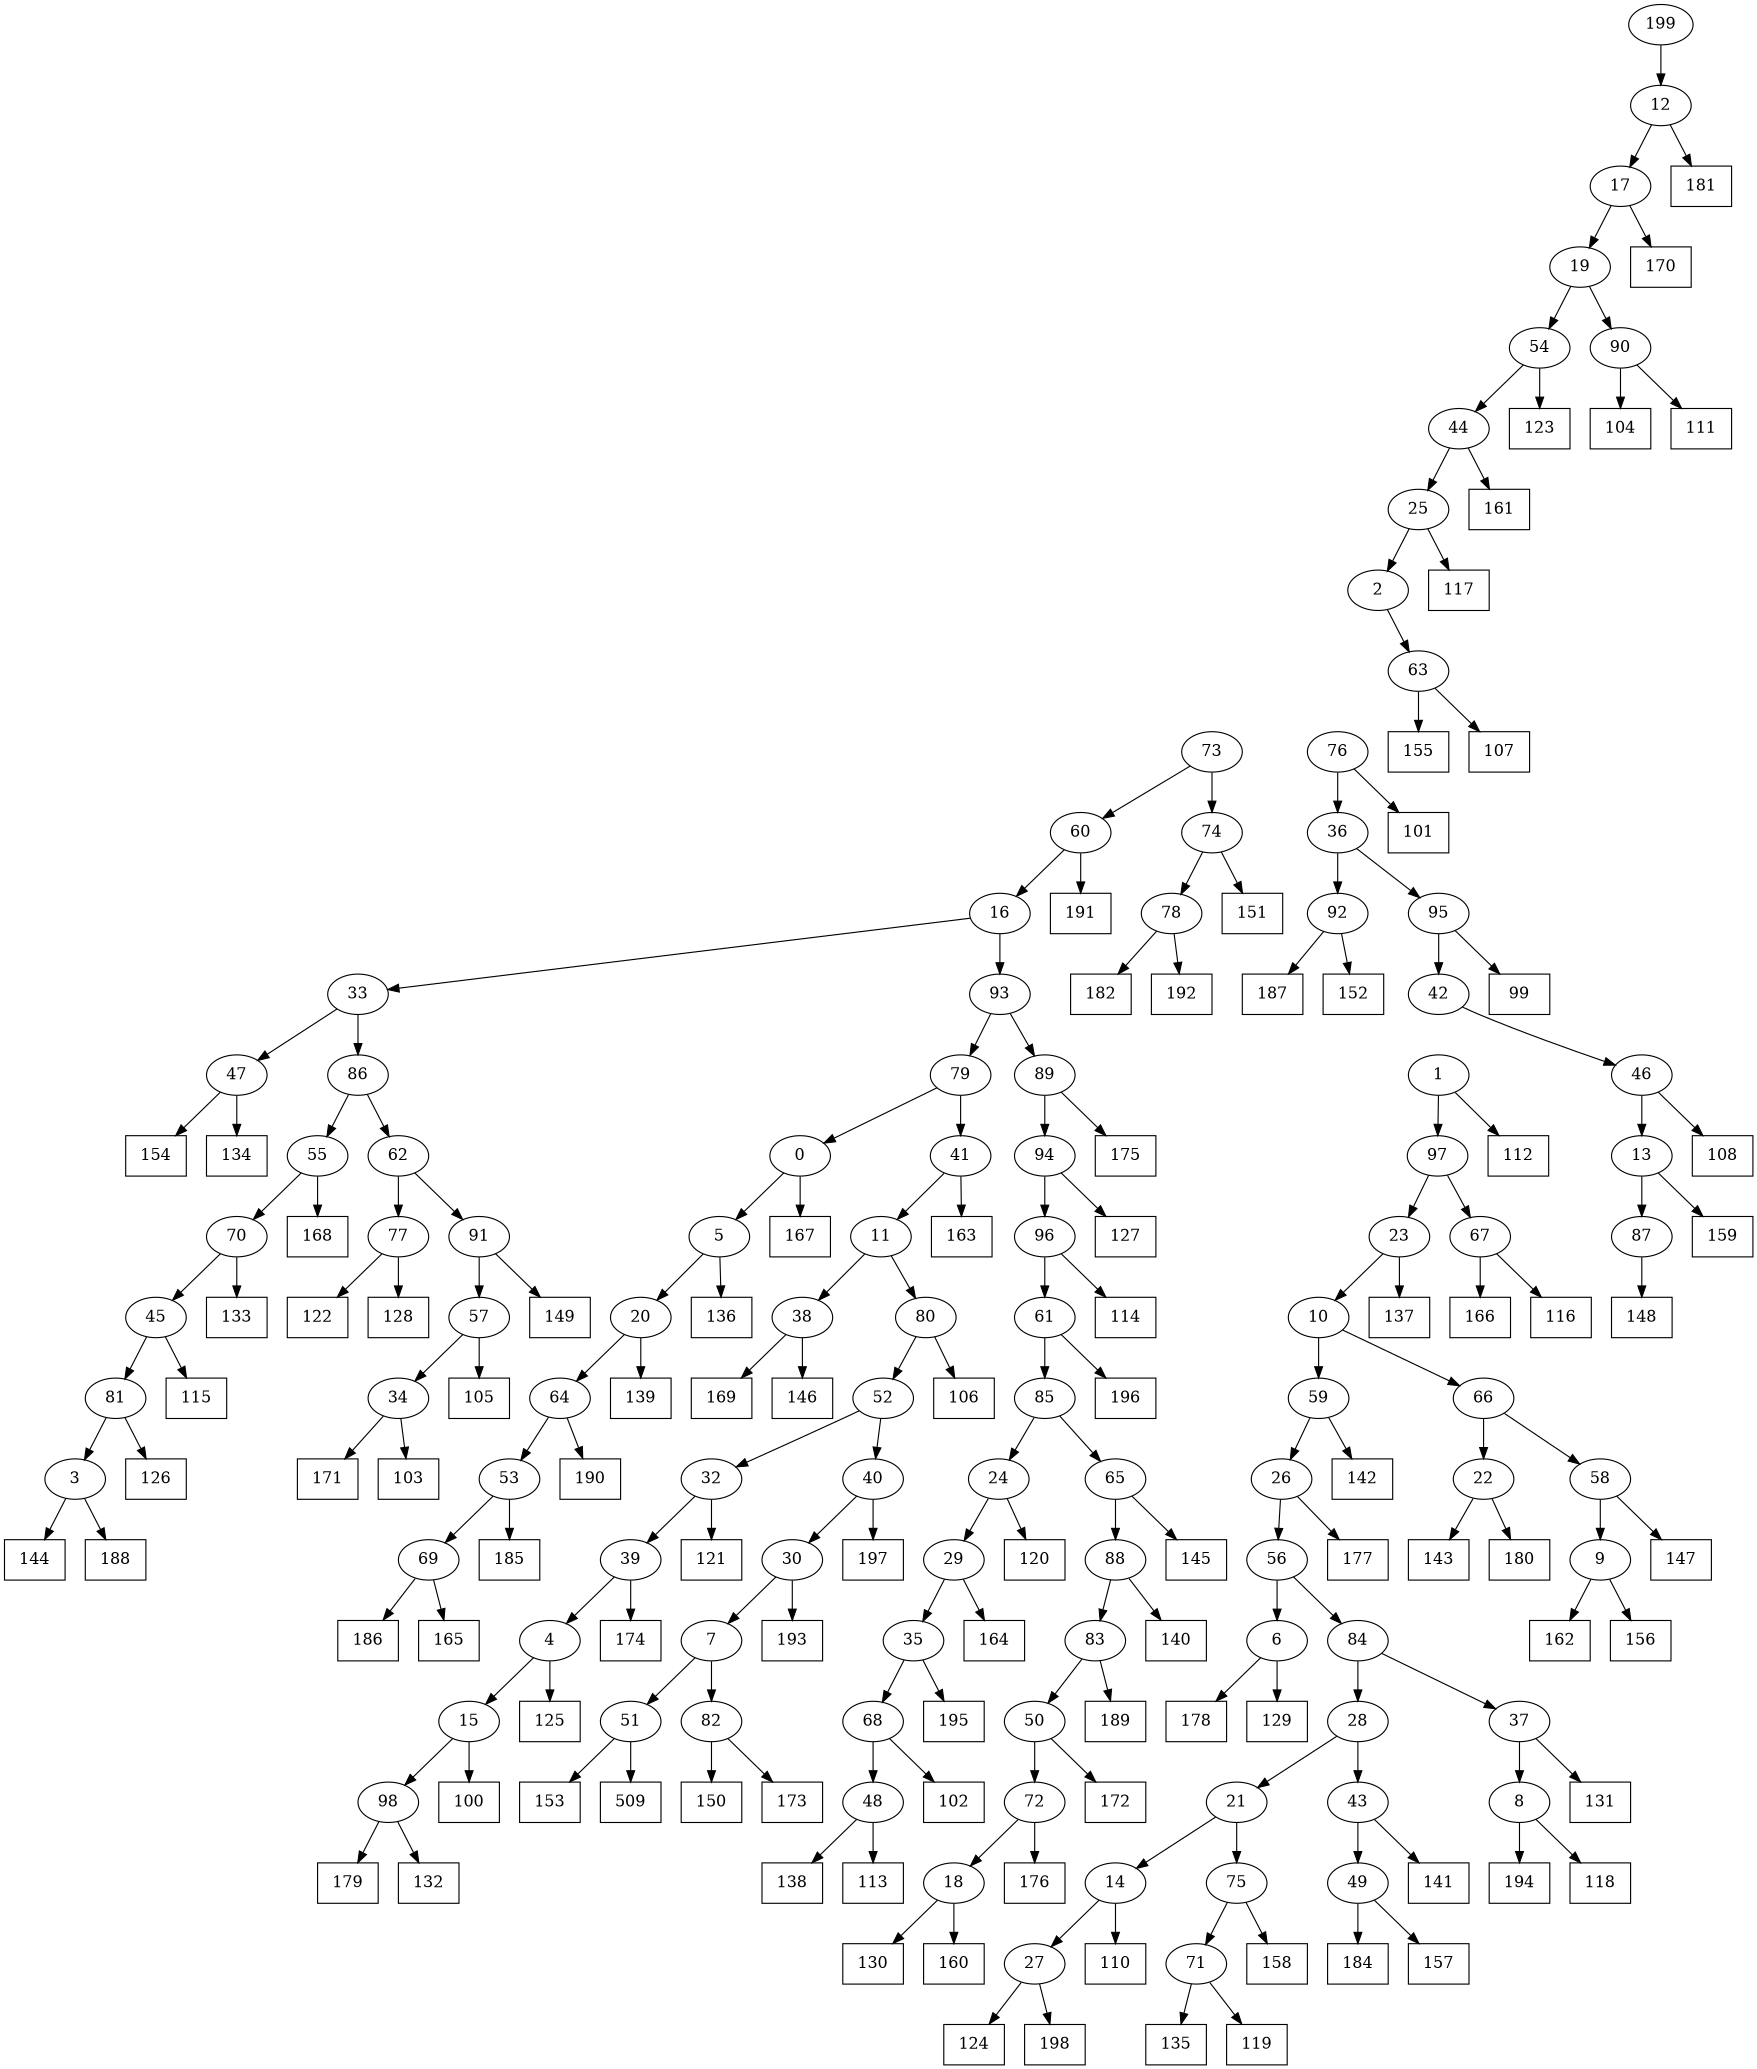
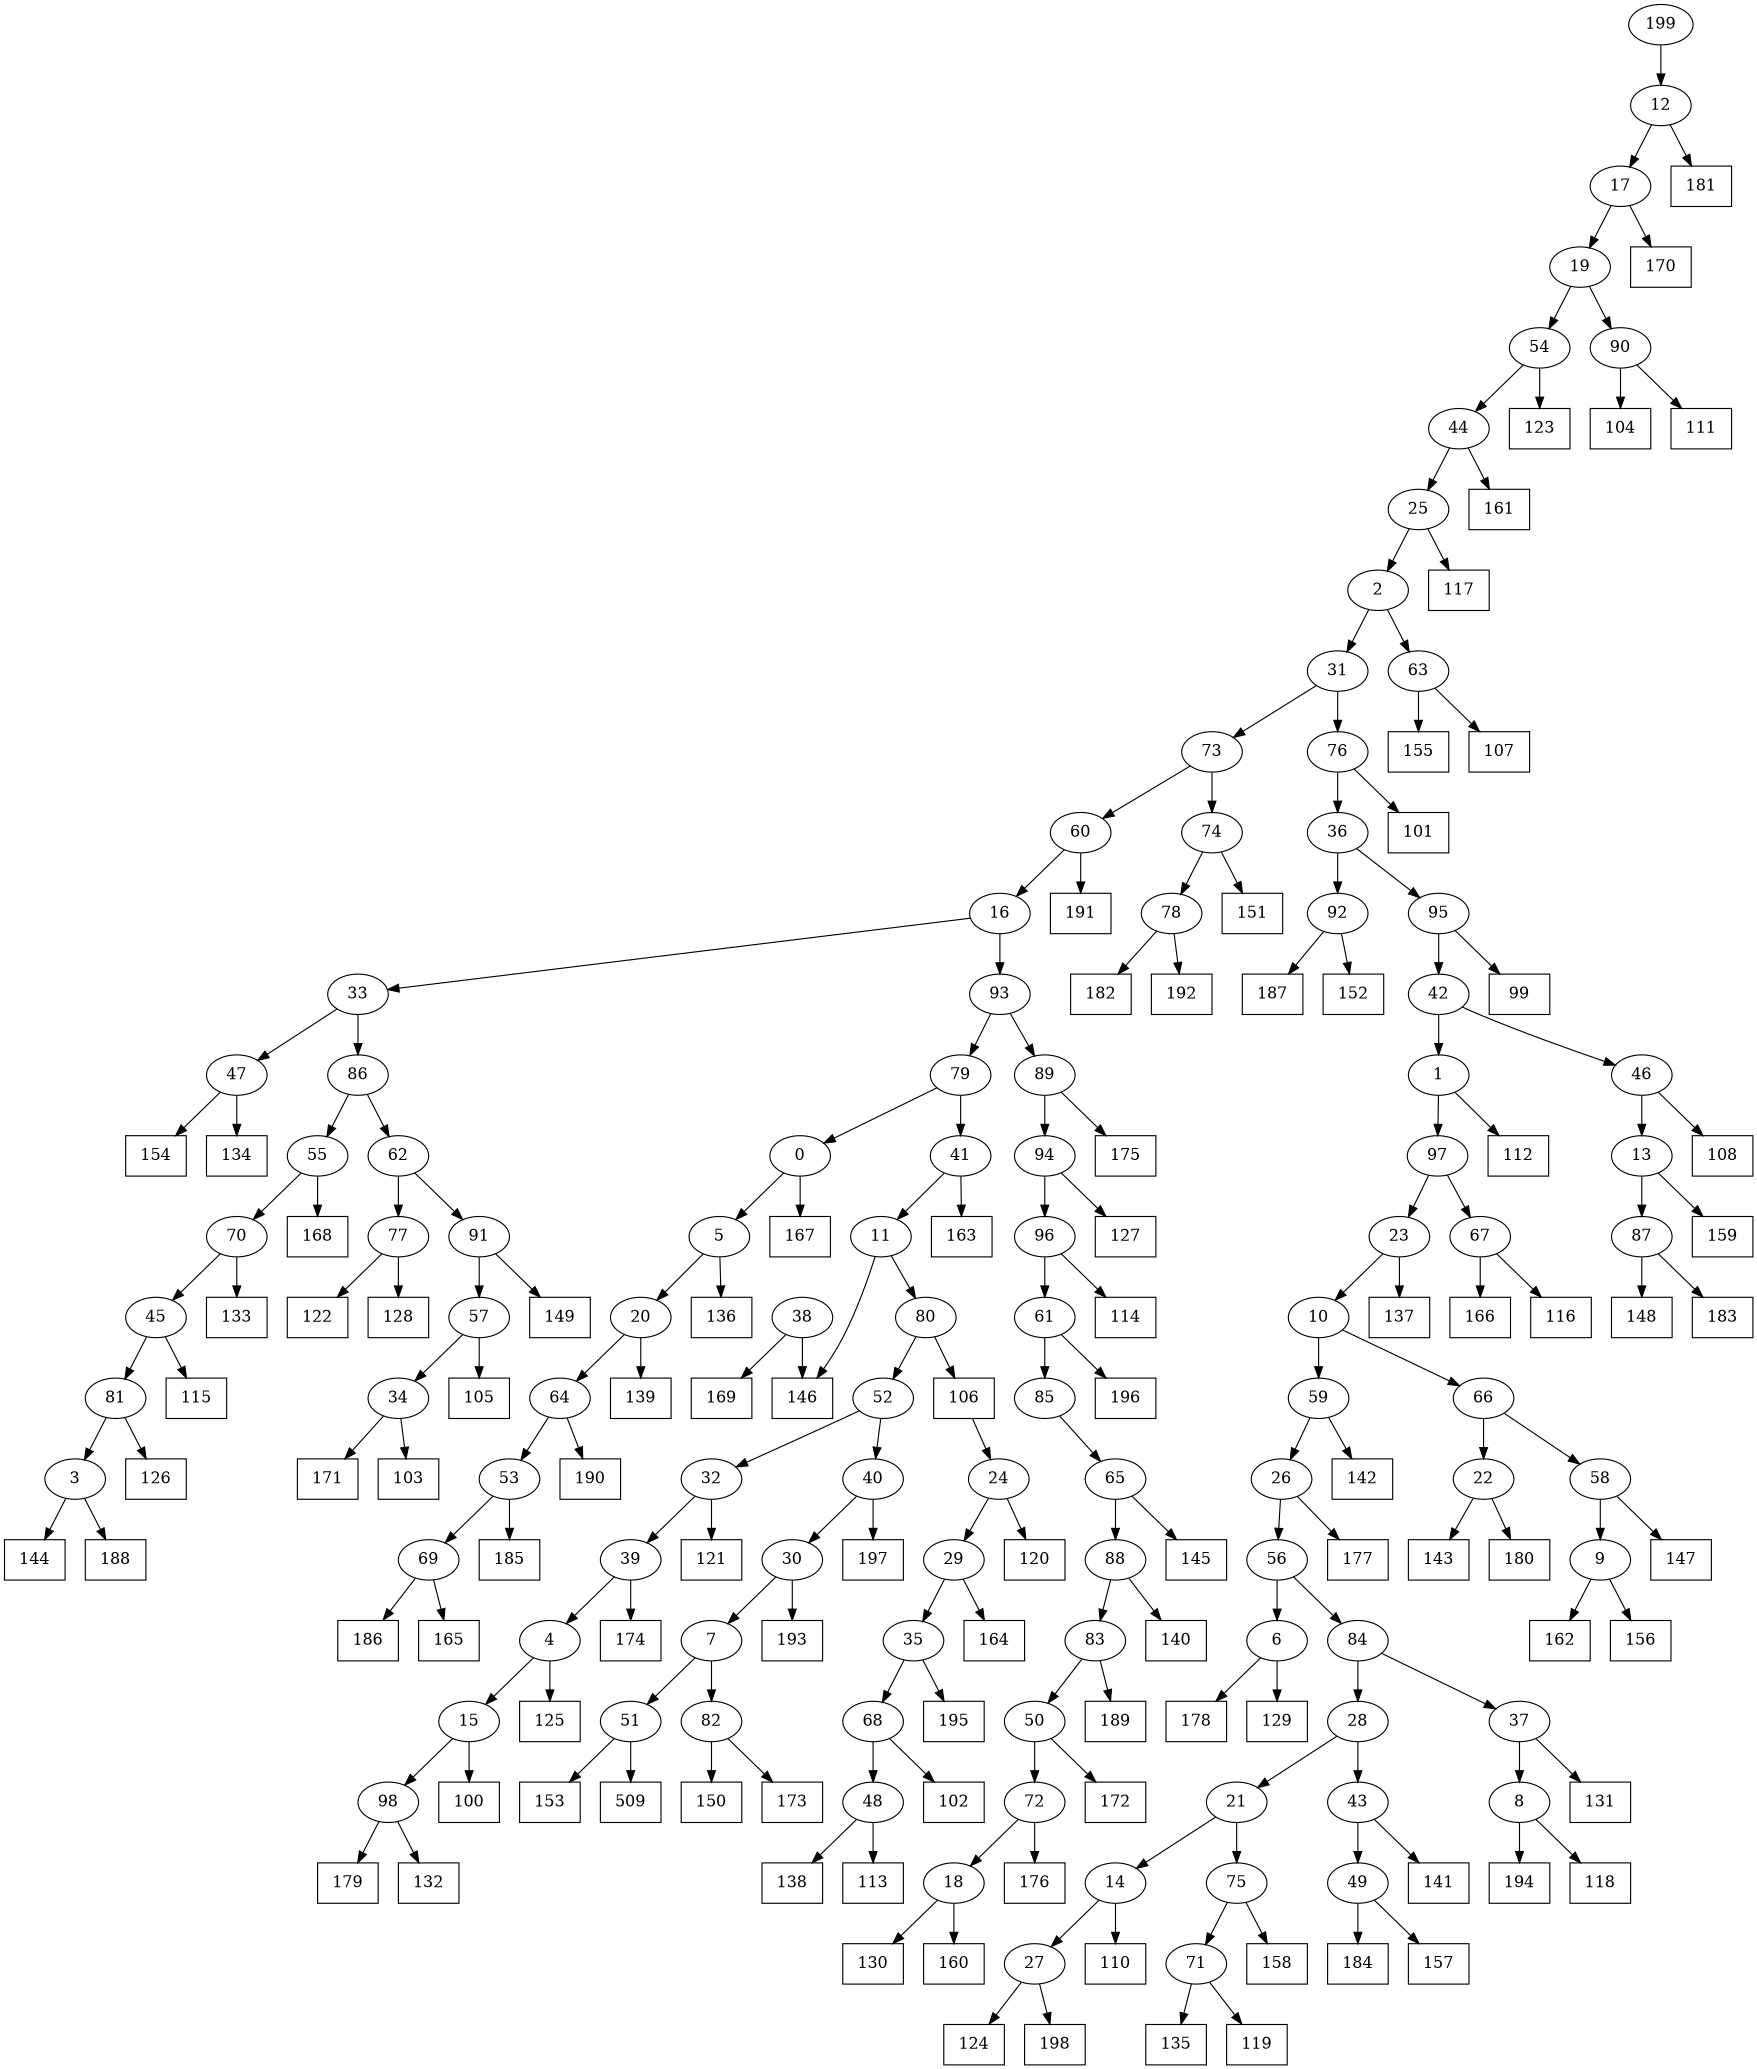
none -> (1338, 671)
none -> (1439, 1029)
(846, 1273) -> (854, 1315)
none -> (1723, 1317)
(1025, 1434) -> (979, 1434)
